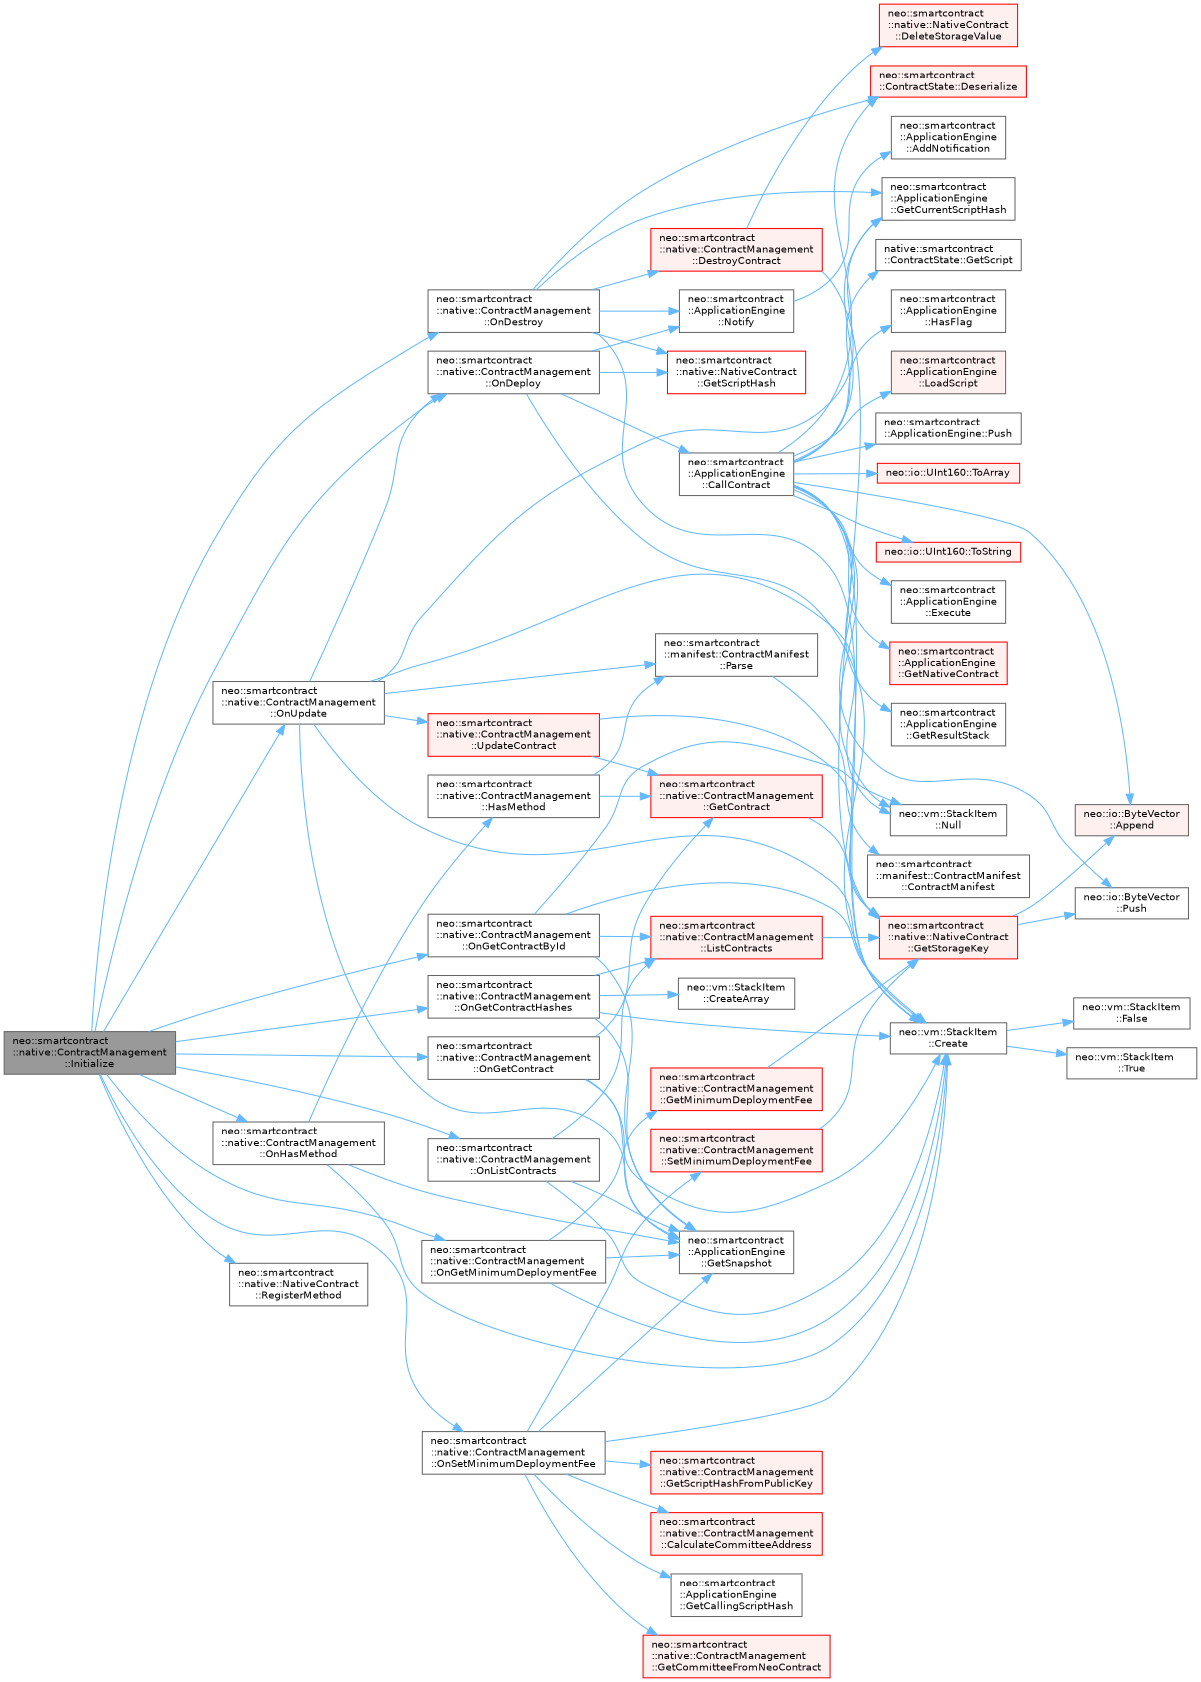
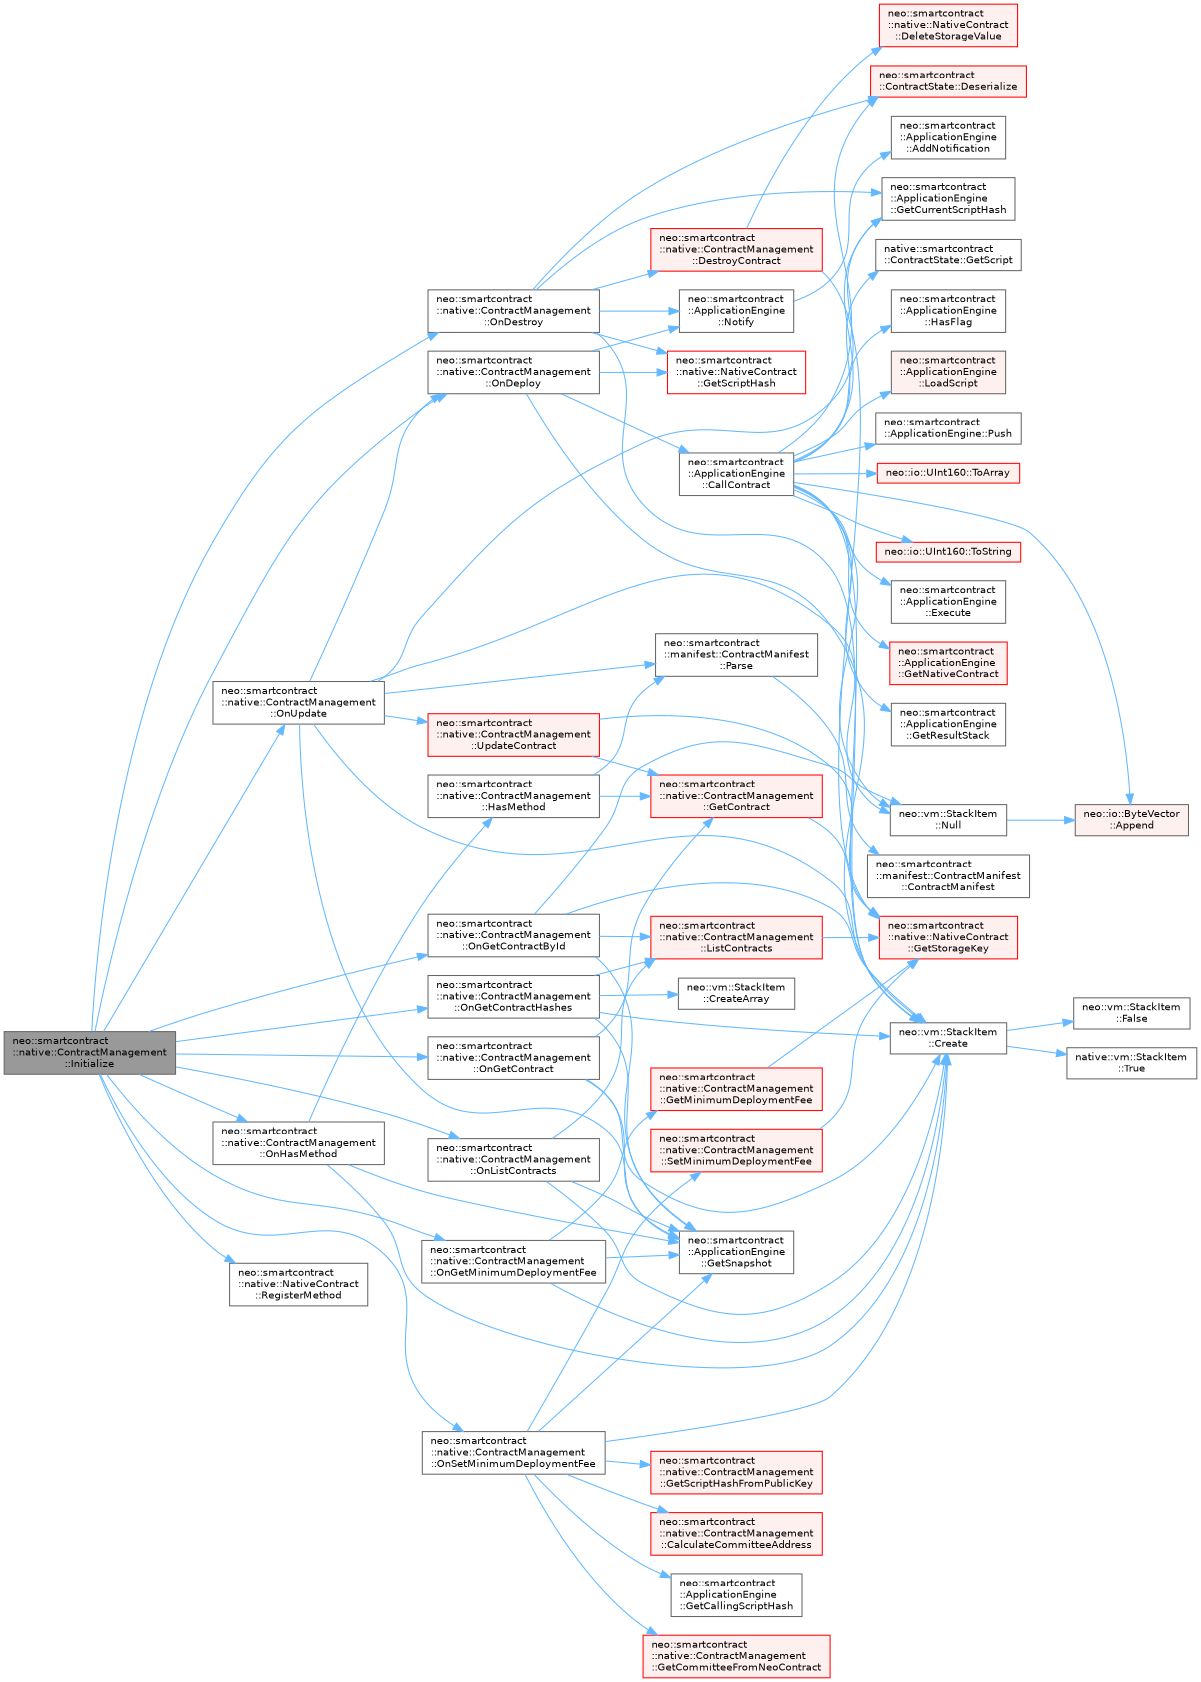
(1062, 883) -> (1036, 820)
(1132, 903) -> none
(1132, 1063) -> (1132, 1063)
